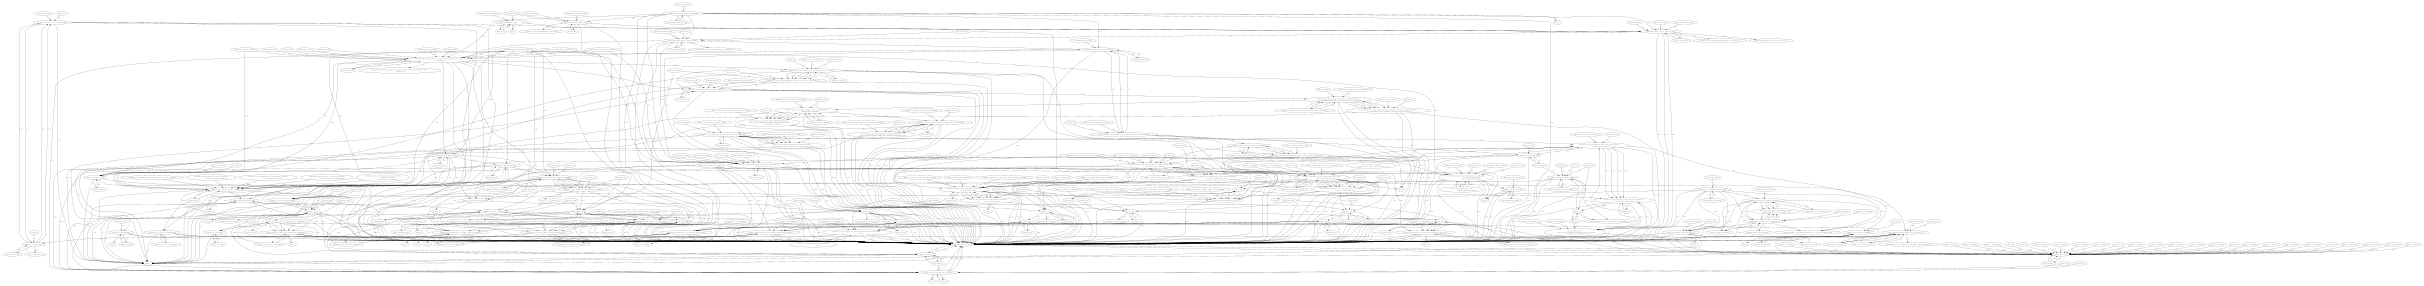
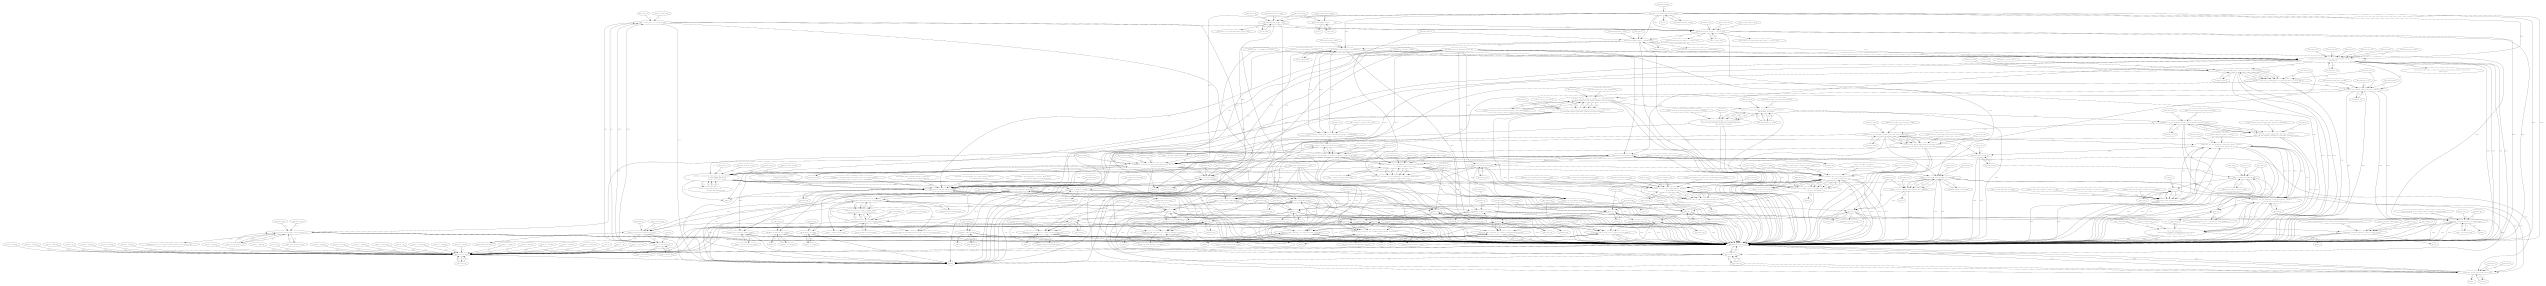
(1727, 209) -> none
